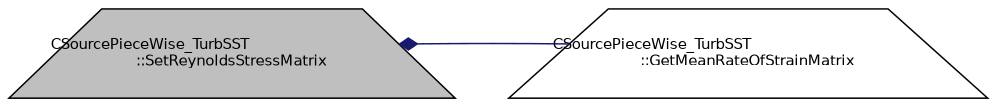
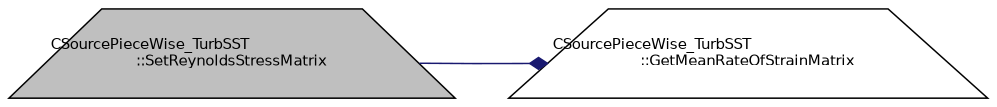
(493, 44) -> (475, 64)
